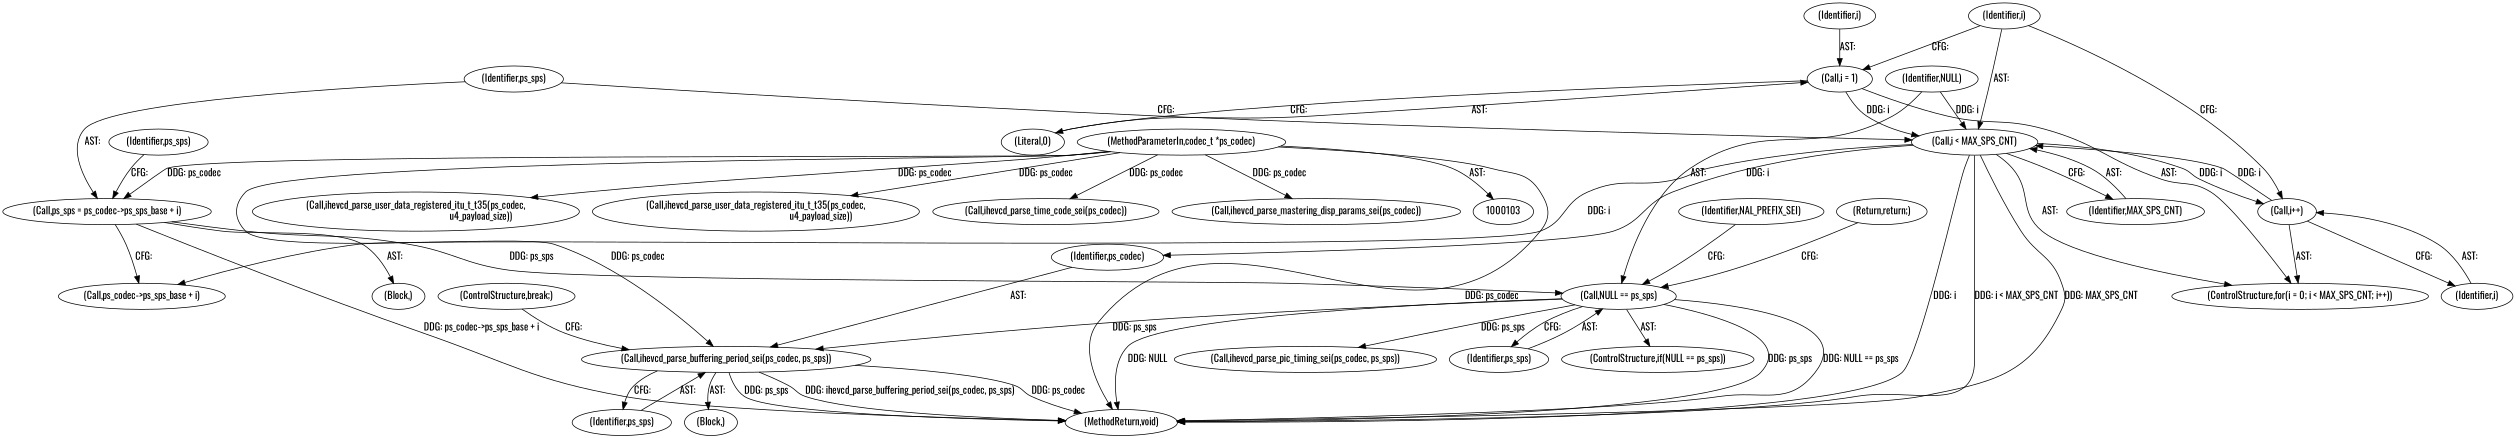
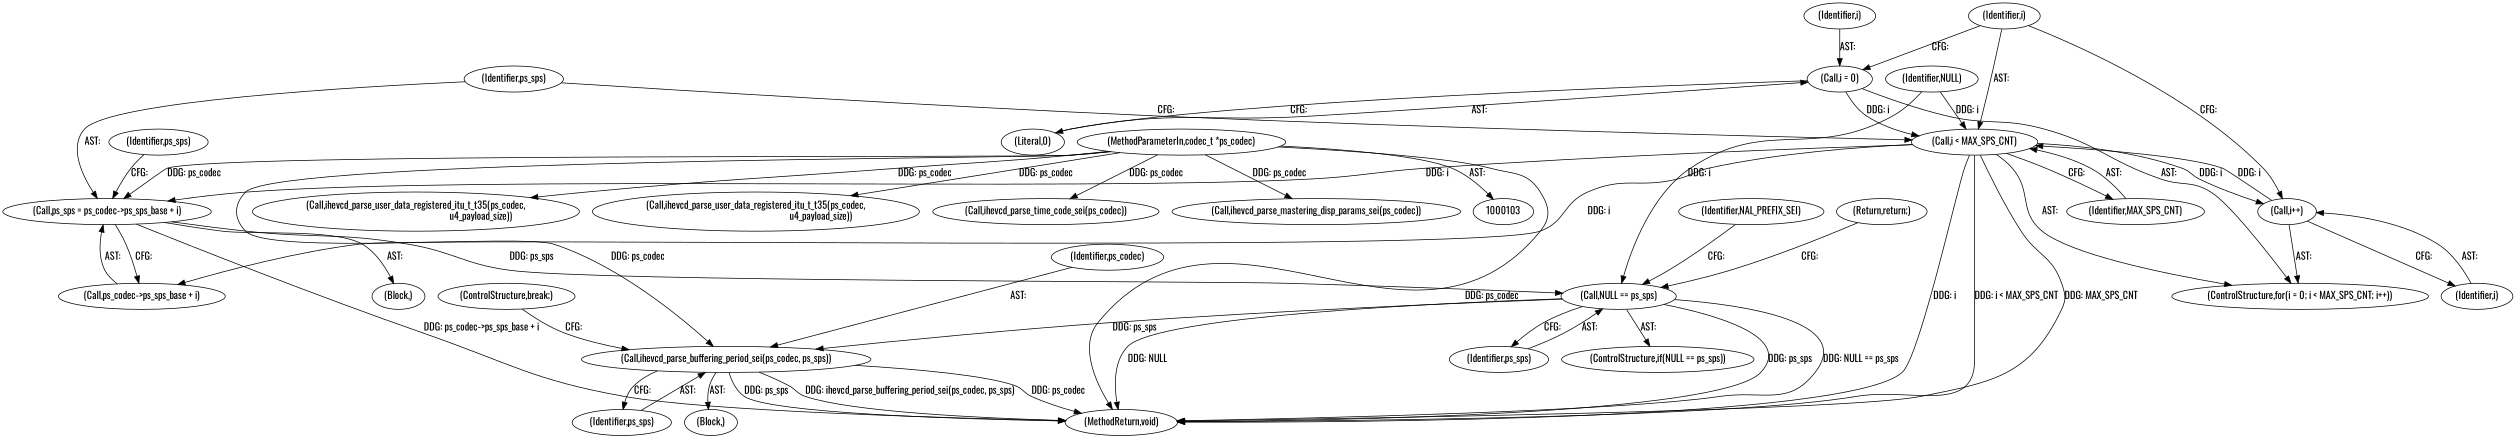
(1840, 79) -> (1840, 79)
(1699, 174) -> (1699, 174)
(1551, 240) -> (1044, 184)
none -> (101, 261)
(1305, 359) -> none
